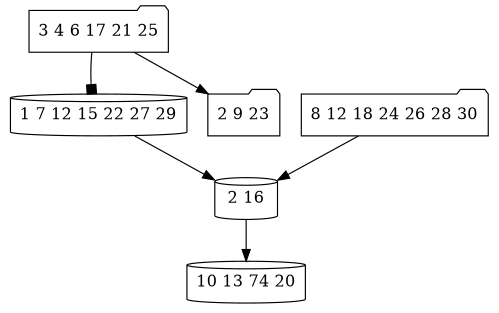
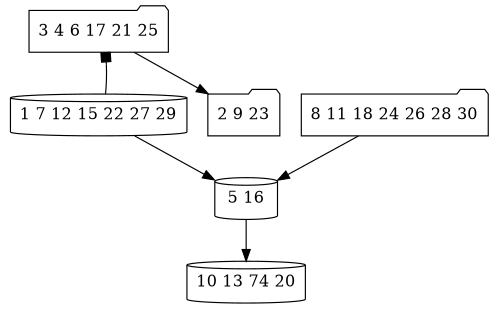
(91, 67) -> (106, 79)
(395, 115) -> (395, 115)
(246, 199) -> (246, 199)
